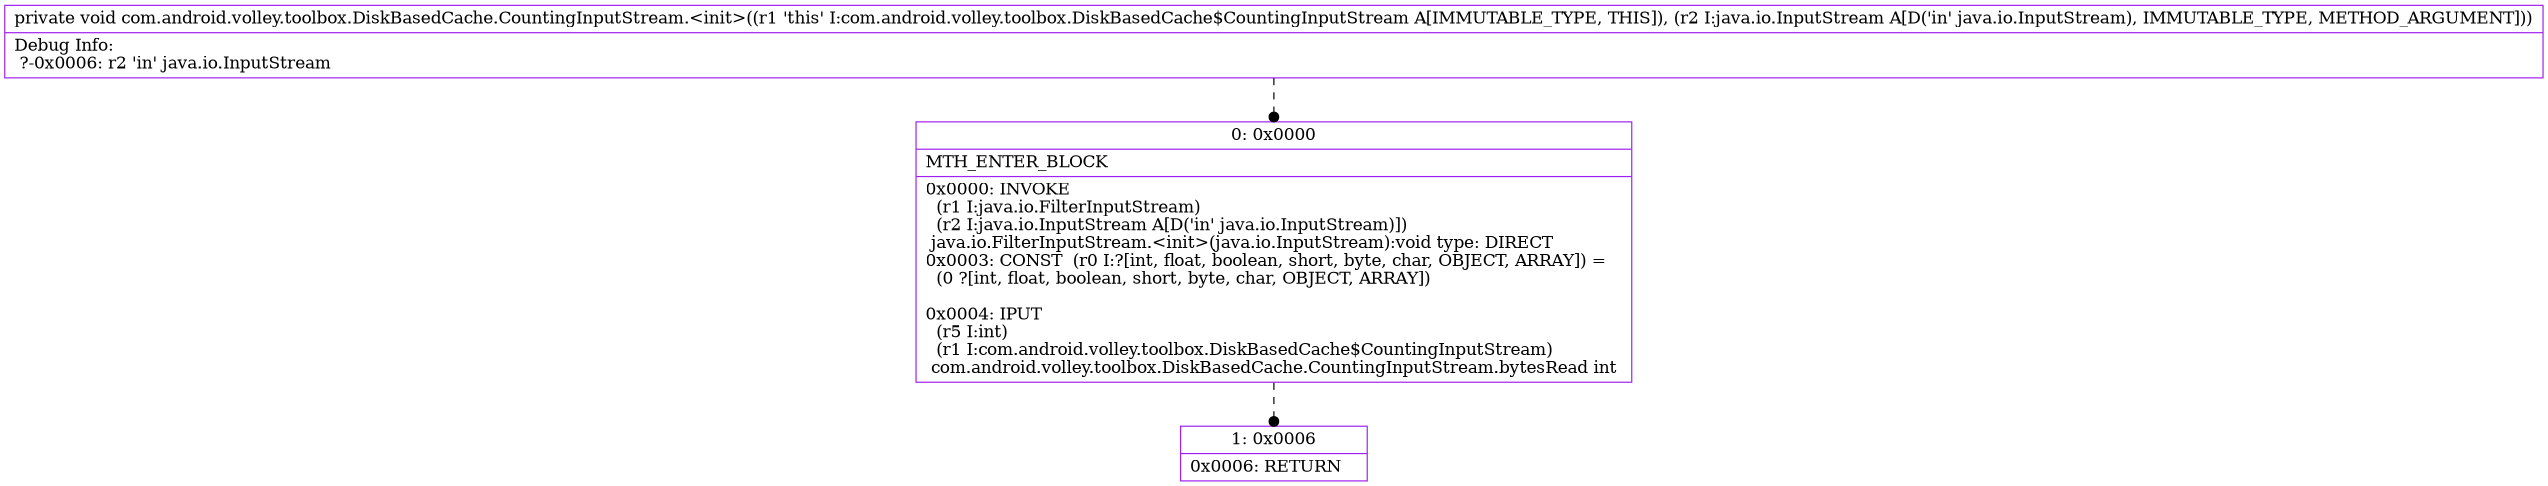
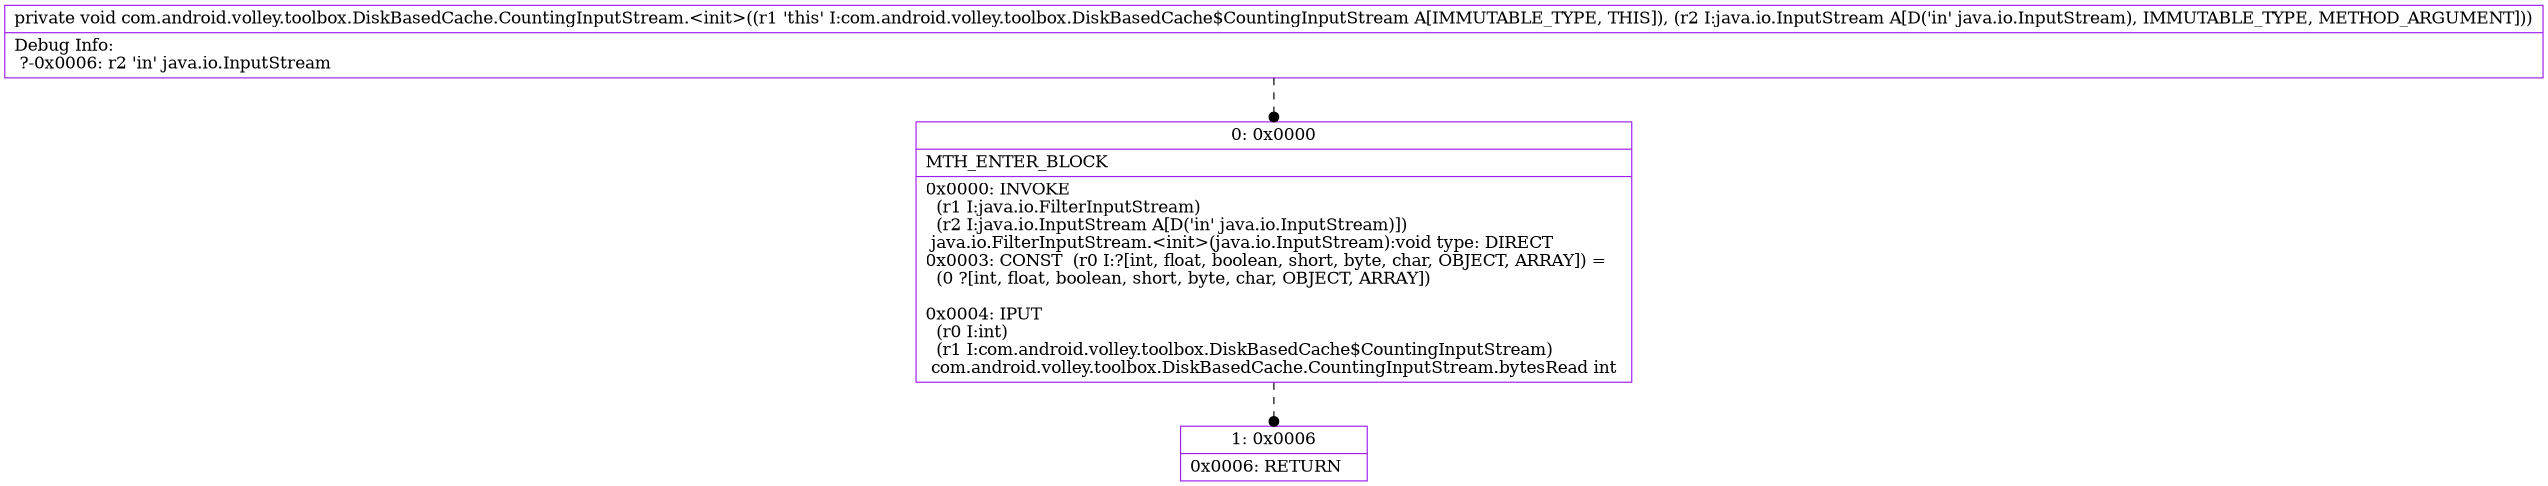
(967, 332) -> (967, 332)
